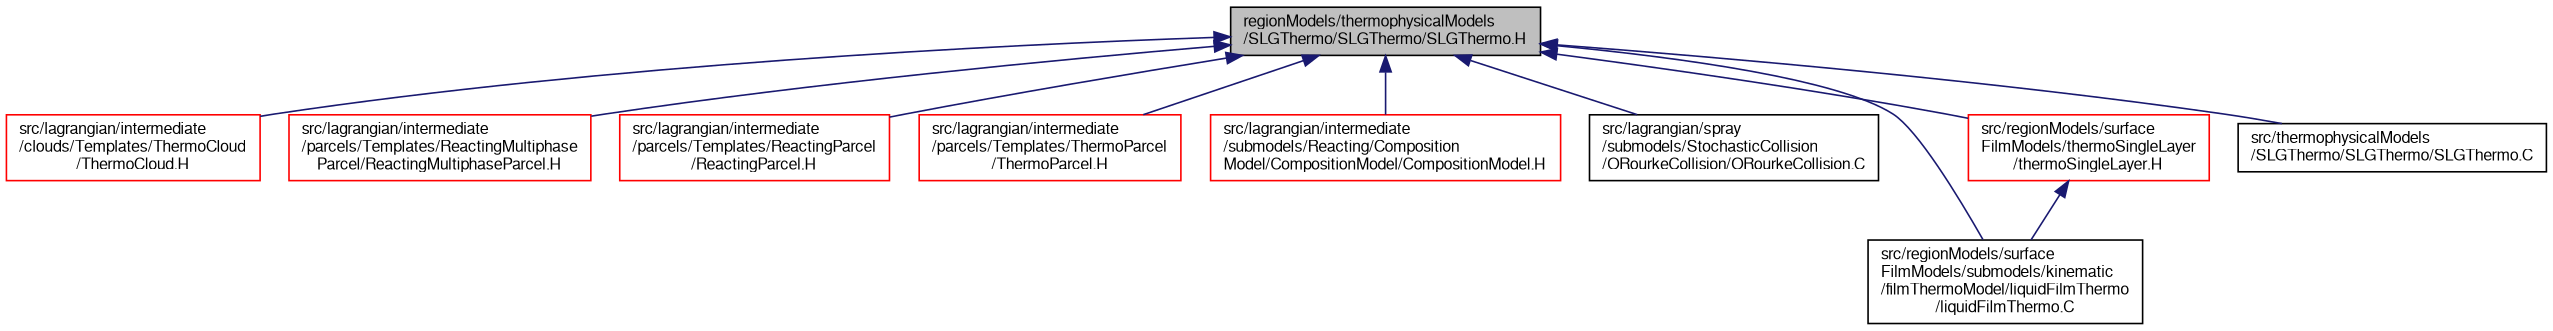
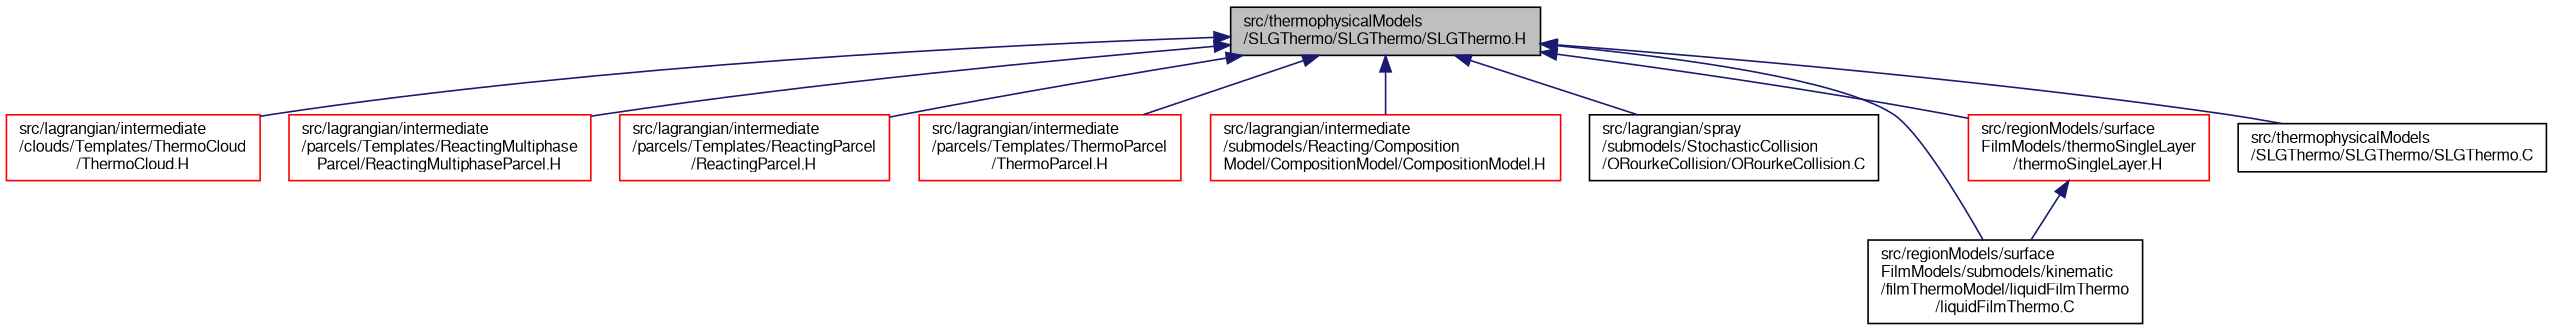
(1386, 31) -> (1386, 31)
